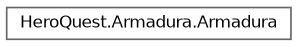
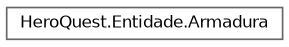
(149, 23) -> (145, 23)
